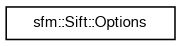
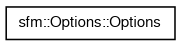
(91, 23) -> (91, 23)
